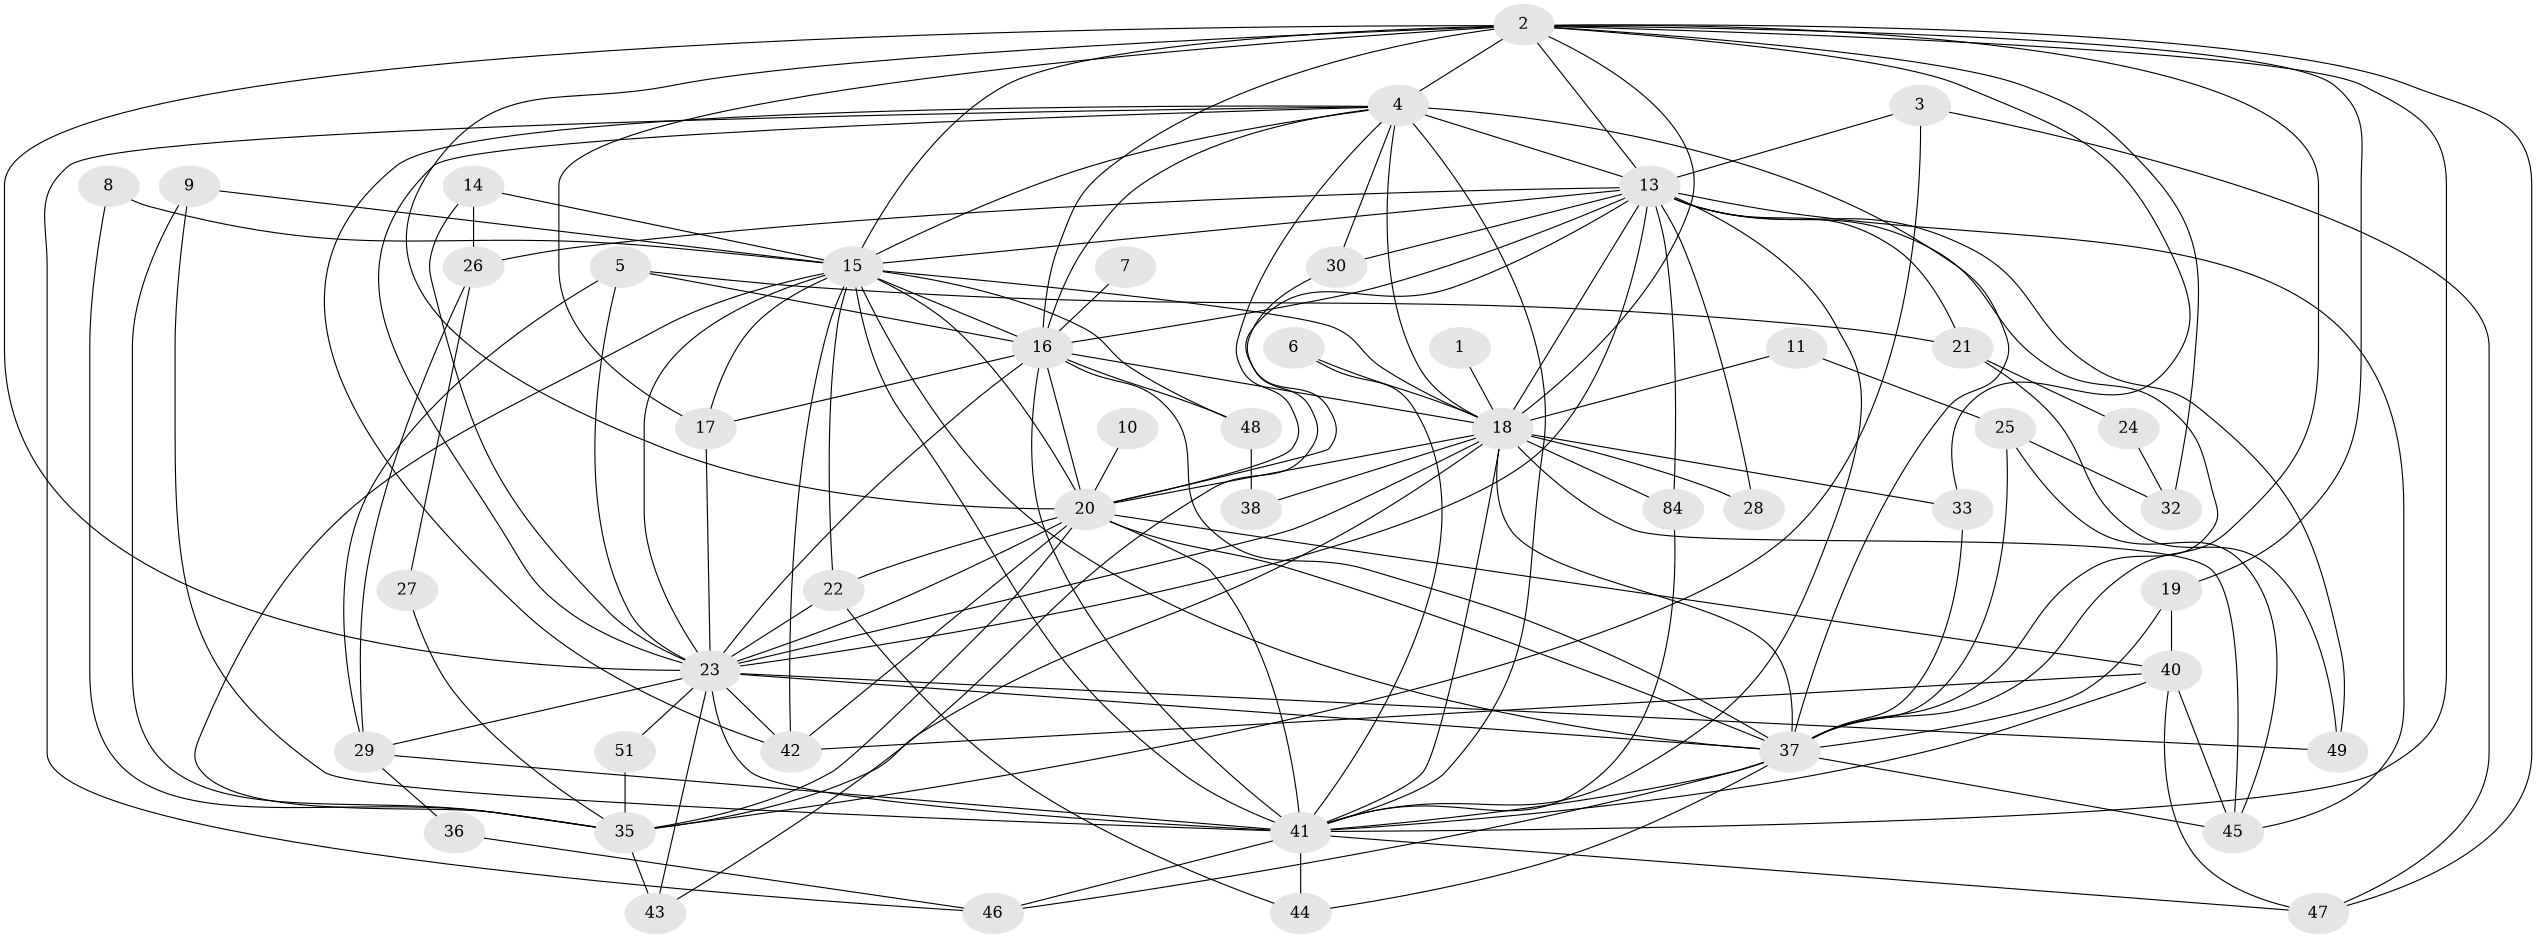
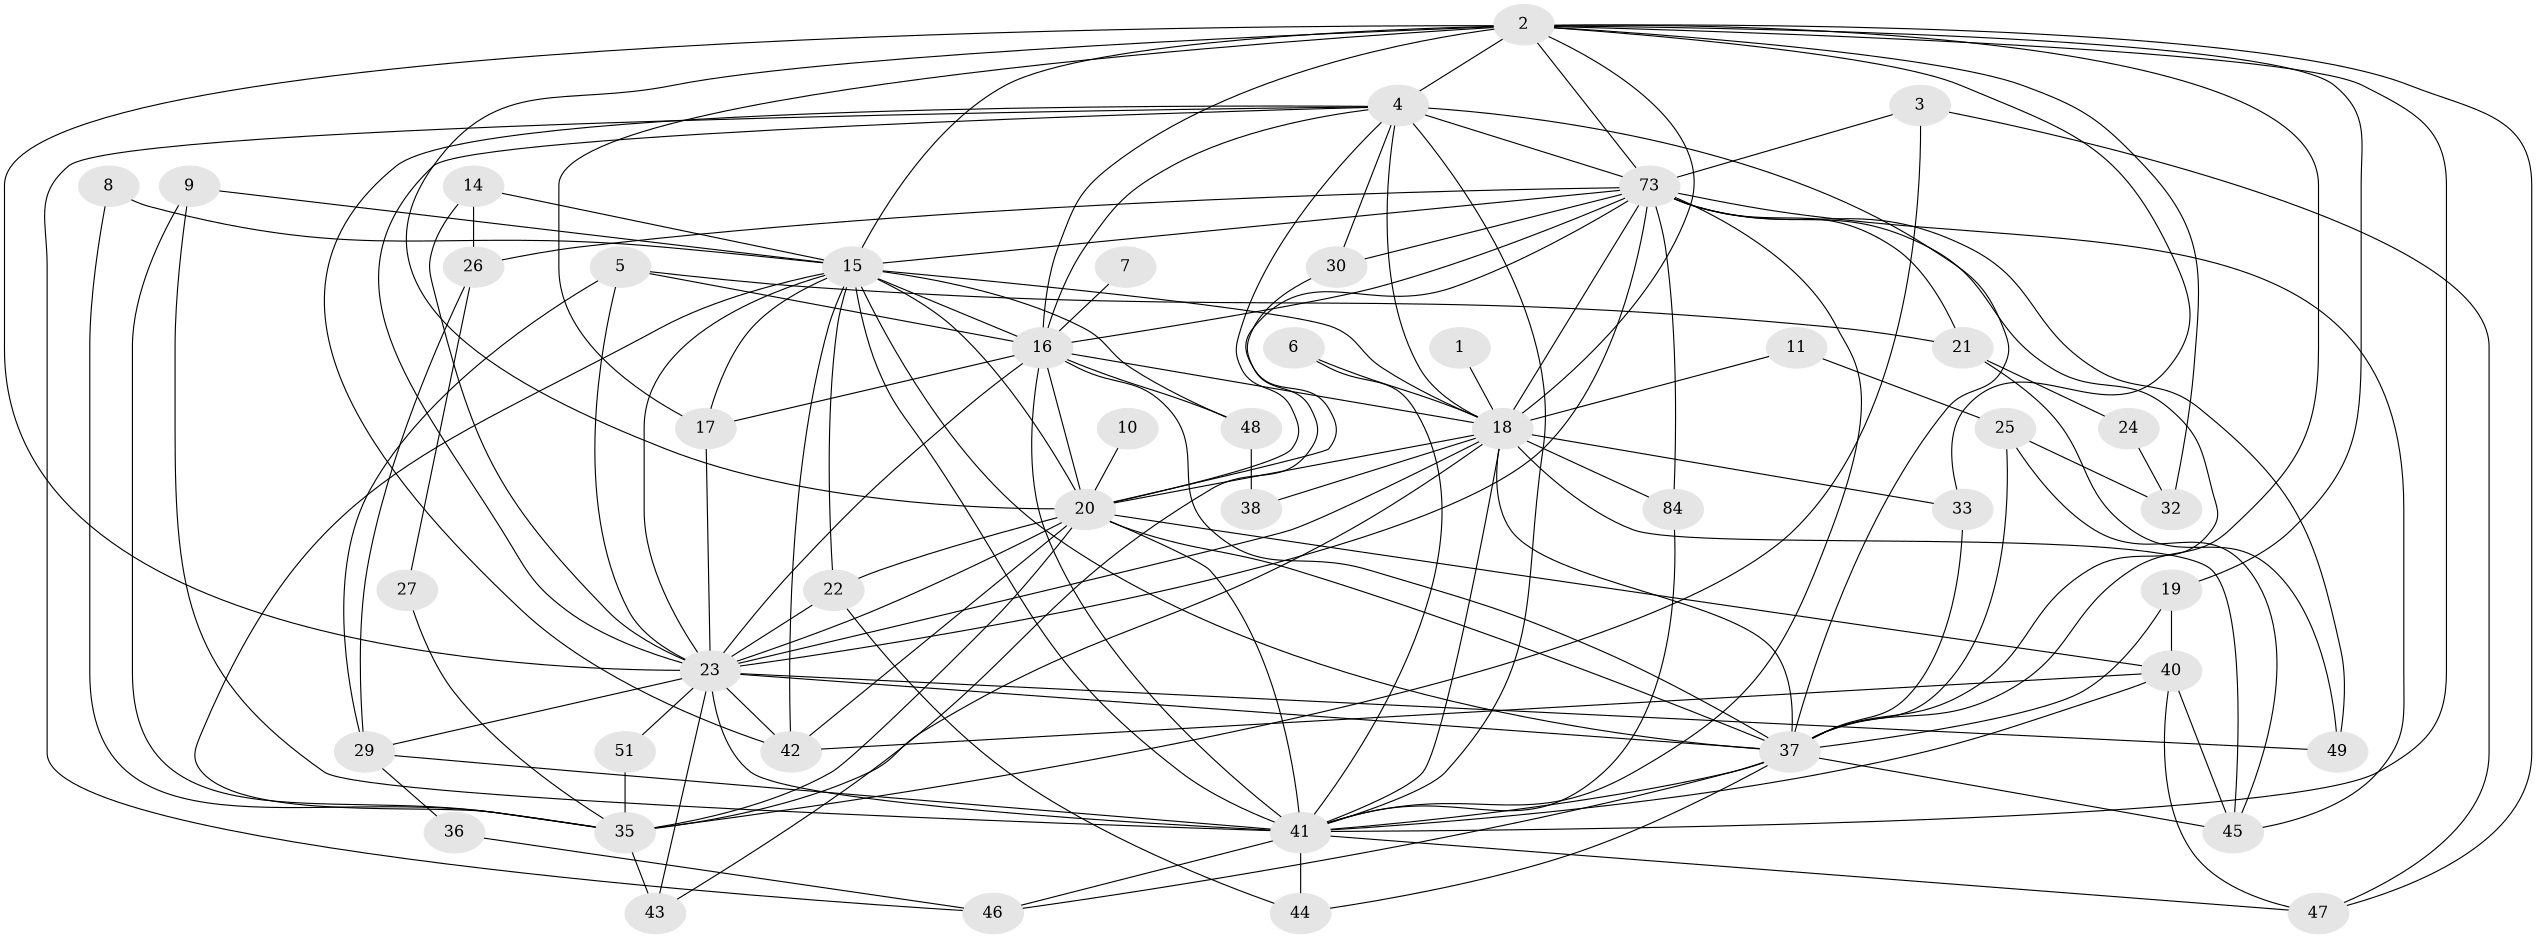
(1103, 163) -> none
(1650, 186) -> (1650, 186)
(1754, 509) -> none
